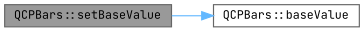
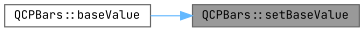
(187, 16) -> (166, 16)
